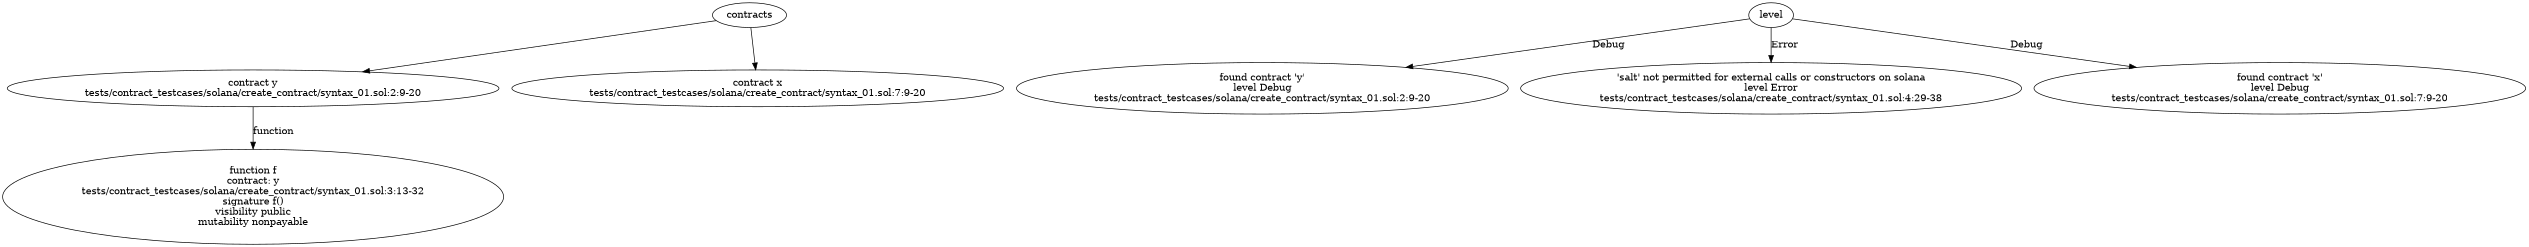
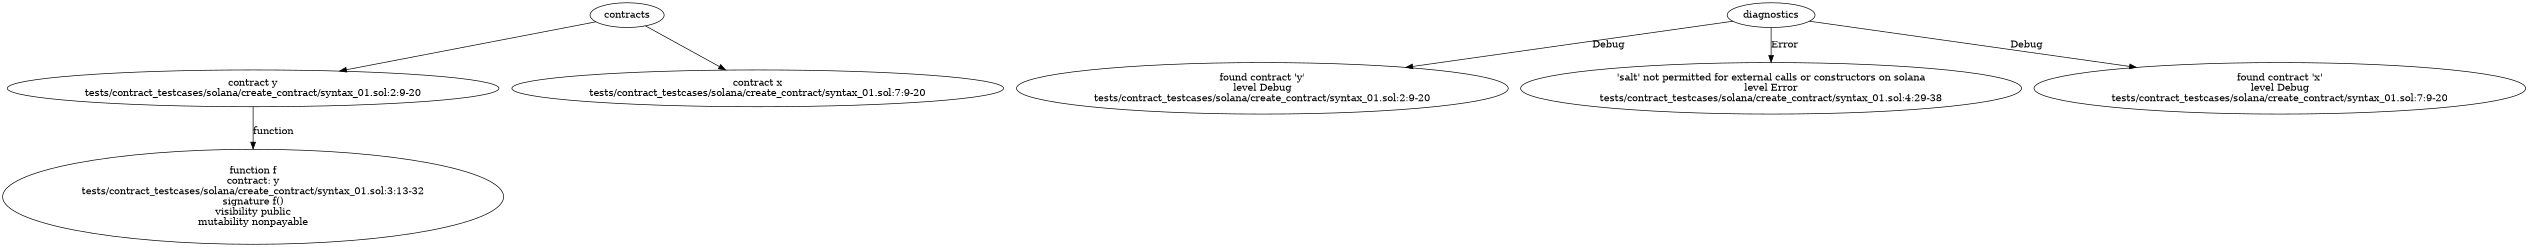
(1771, 15) -> (1771, 15)
